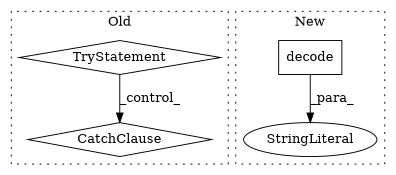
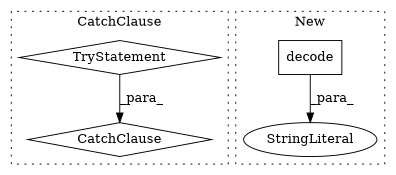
(120, 22) -> (120, 22)
(150, 99) -> (141, 99)
